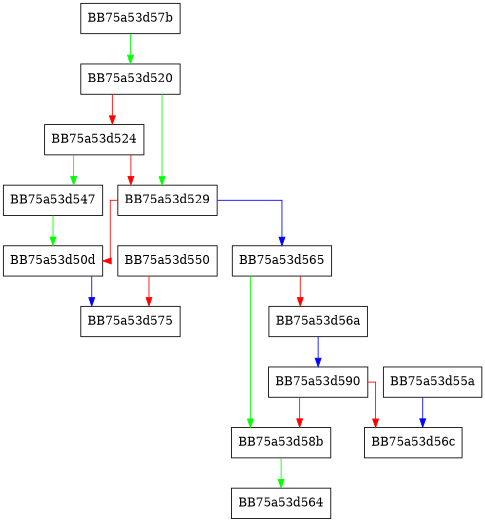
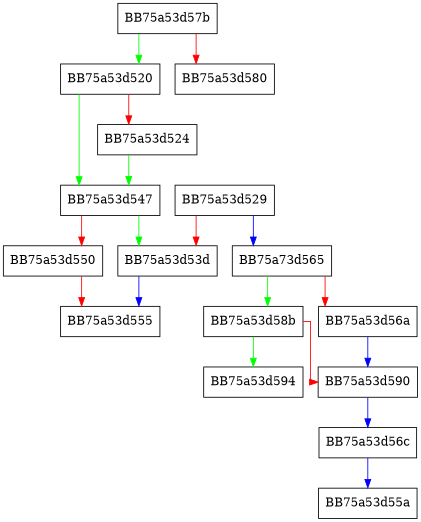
none -> (225, 79)
(162, 136) -> (79, 136)
(131, 166) -> none
none -> (82, 226)
(53, 261) -> (167, 261)
(282, 261) -> (282, 261)
(130, 322) -> (110, 322)
(376, 397) -> (368, 408)
(300, 408) -> (311, 348)
(423, 408) -> (368, 469)
(281, 503) -> (253, 382)
